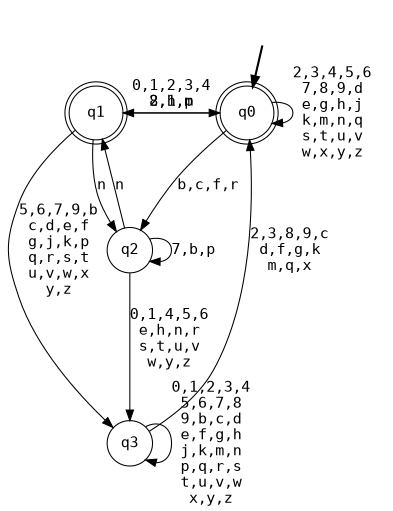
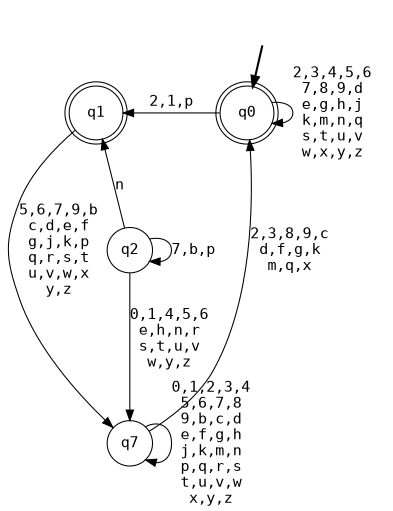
(166, 113) -> none
(182, 172) -> none
(95, 183) -> none
(130, 443) -> (130, 443)
